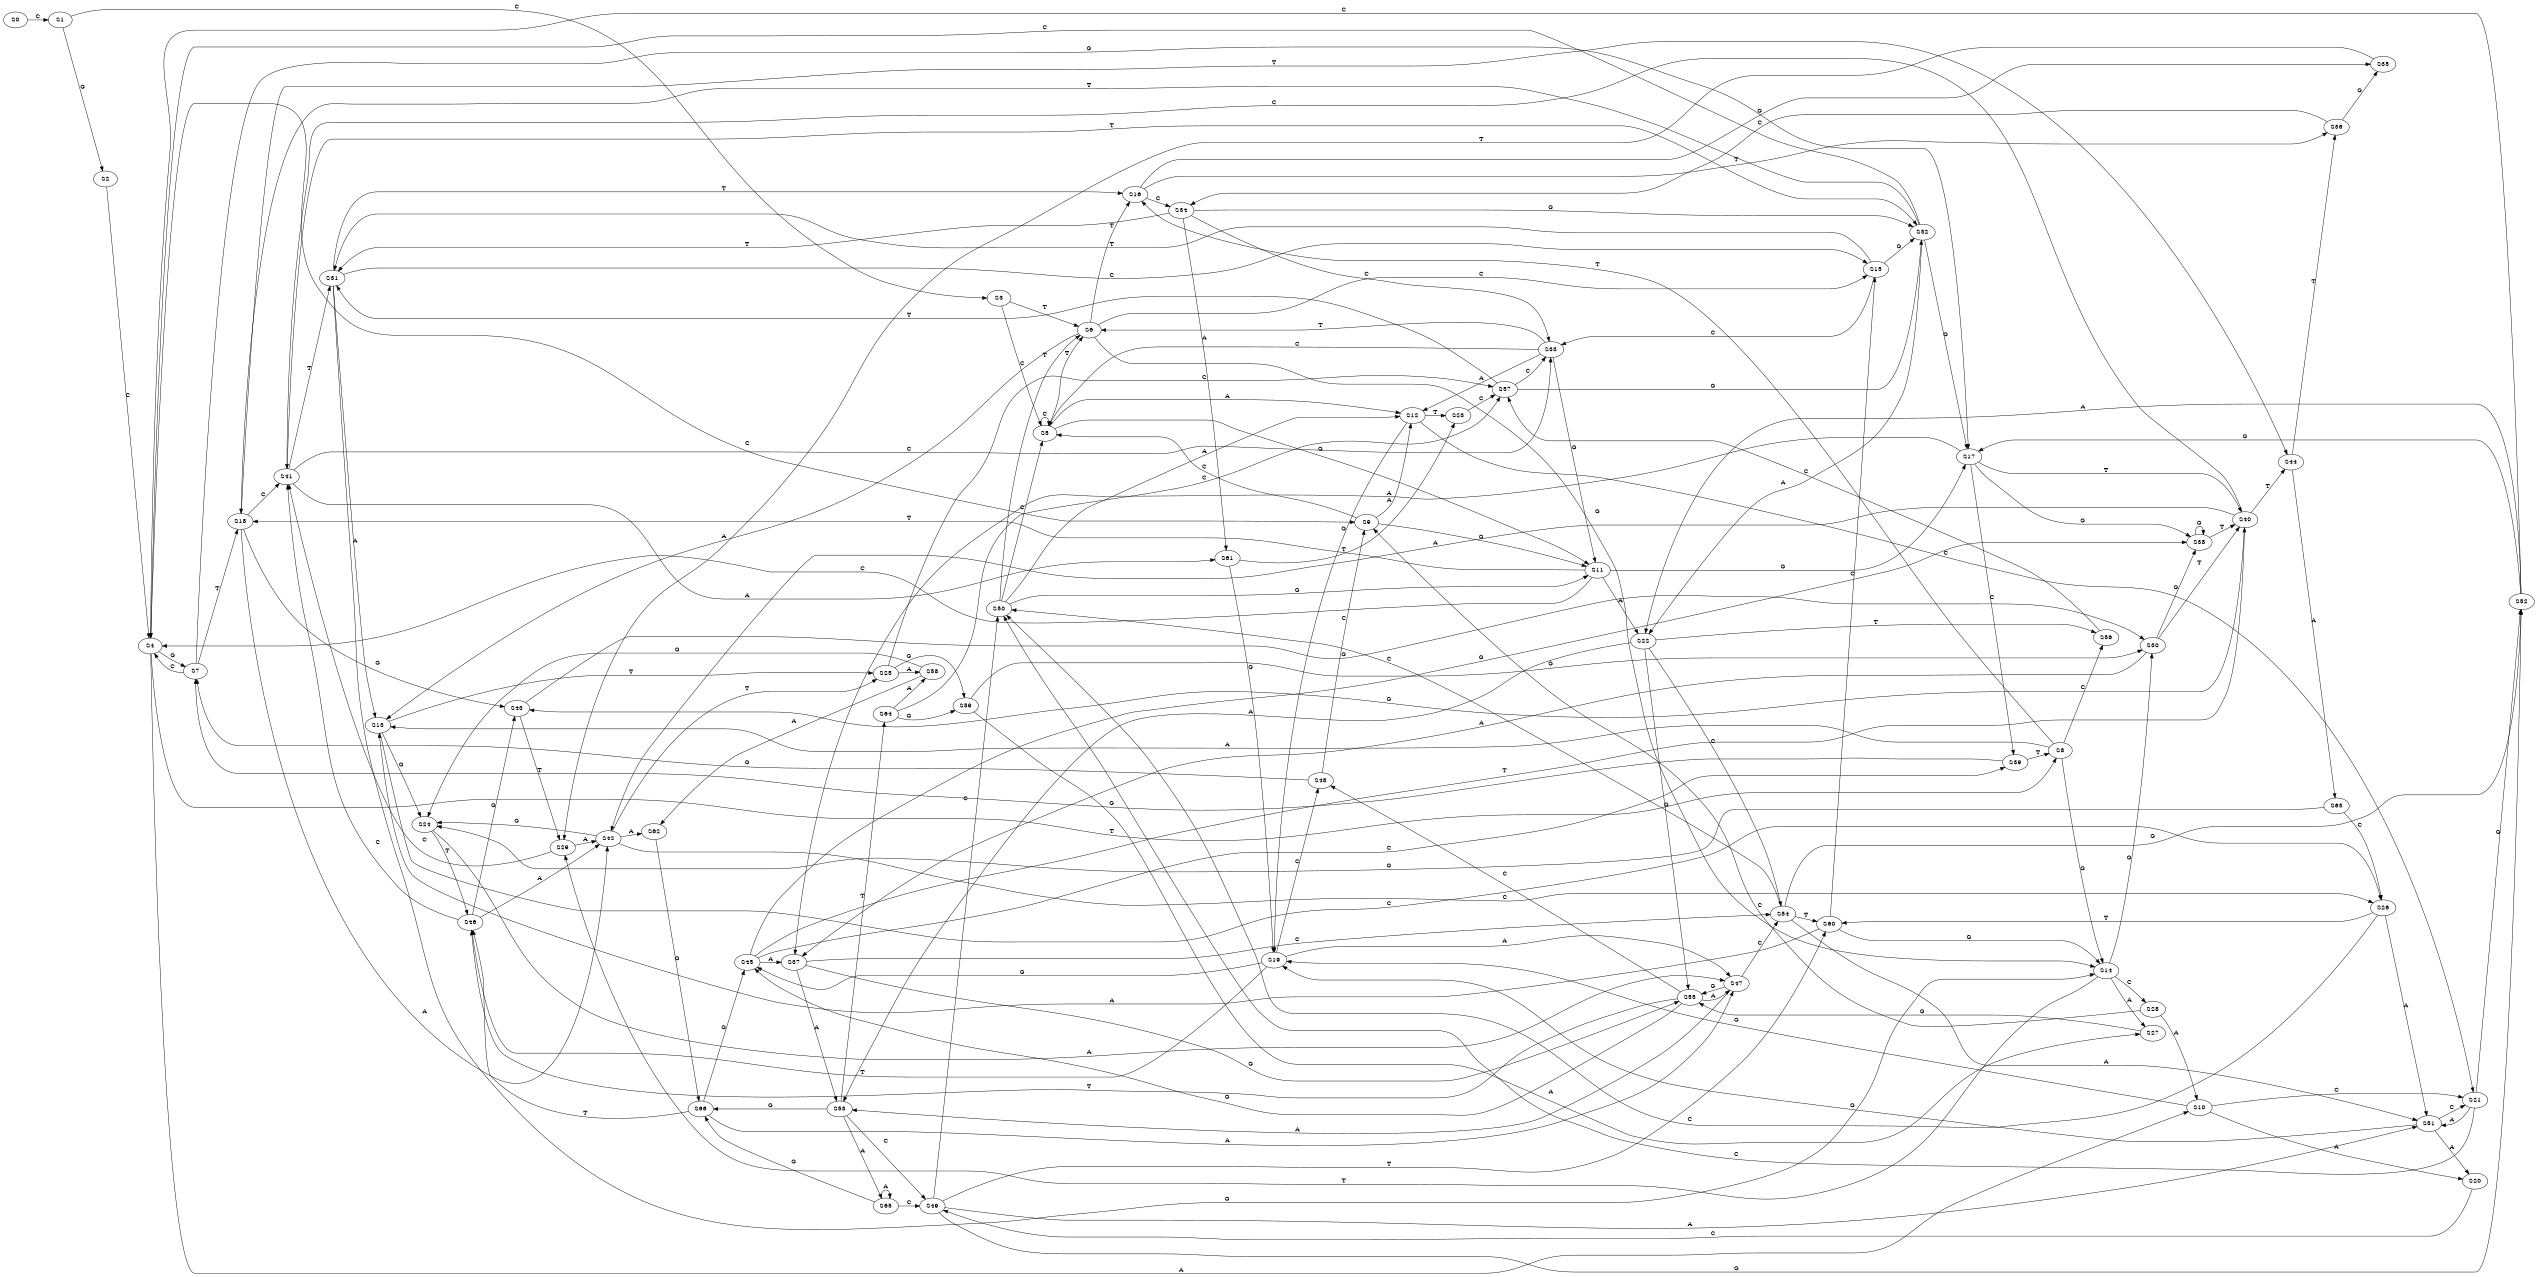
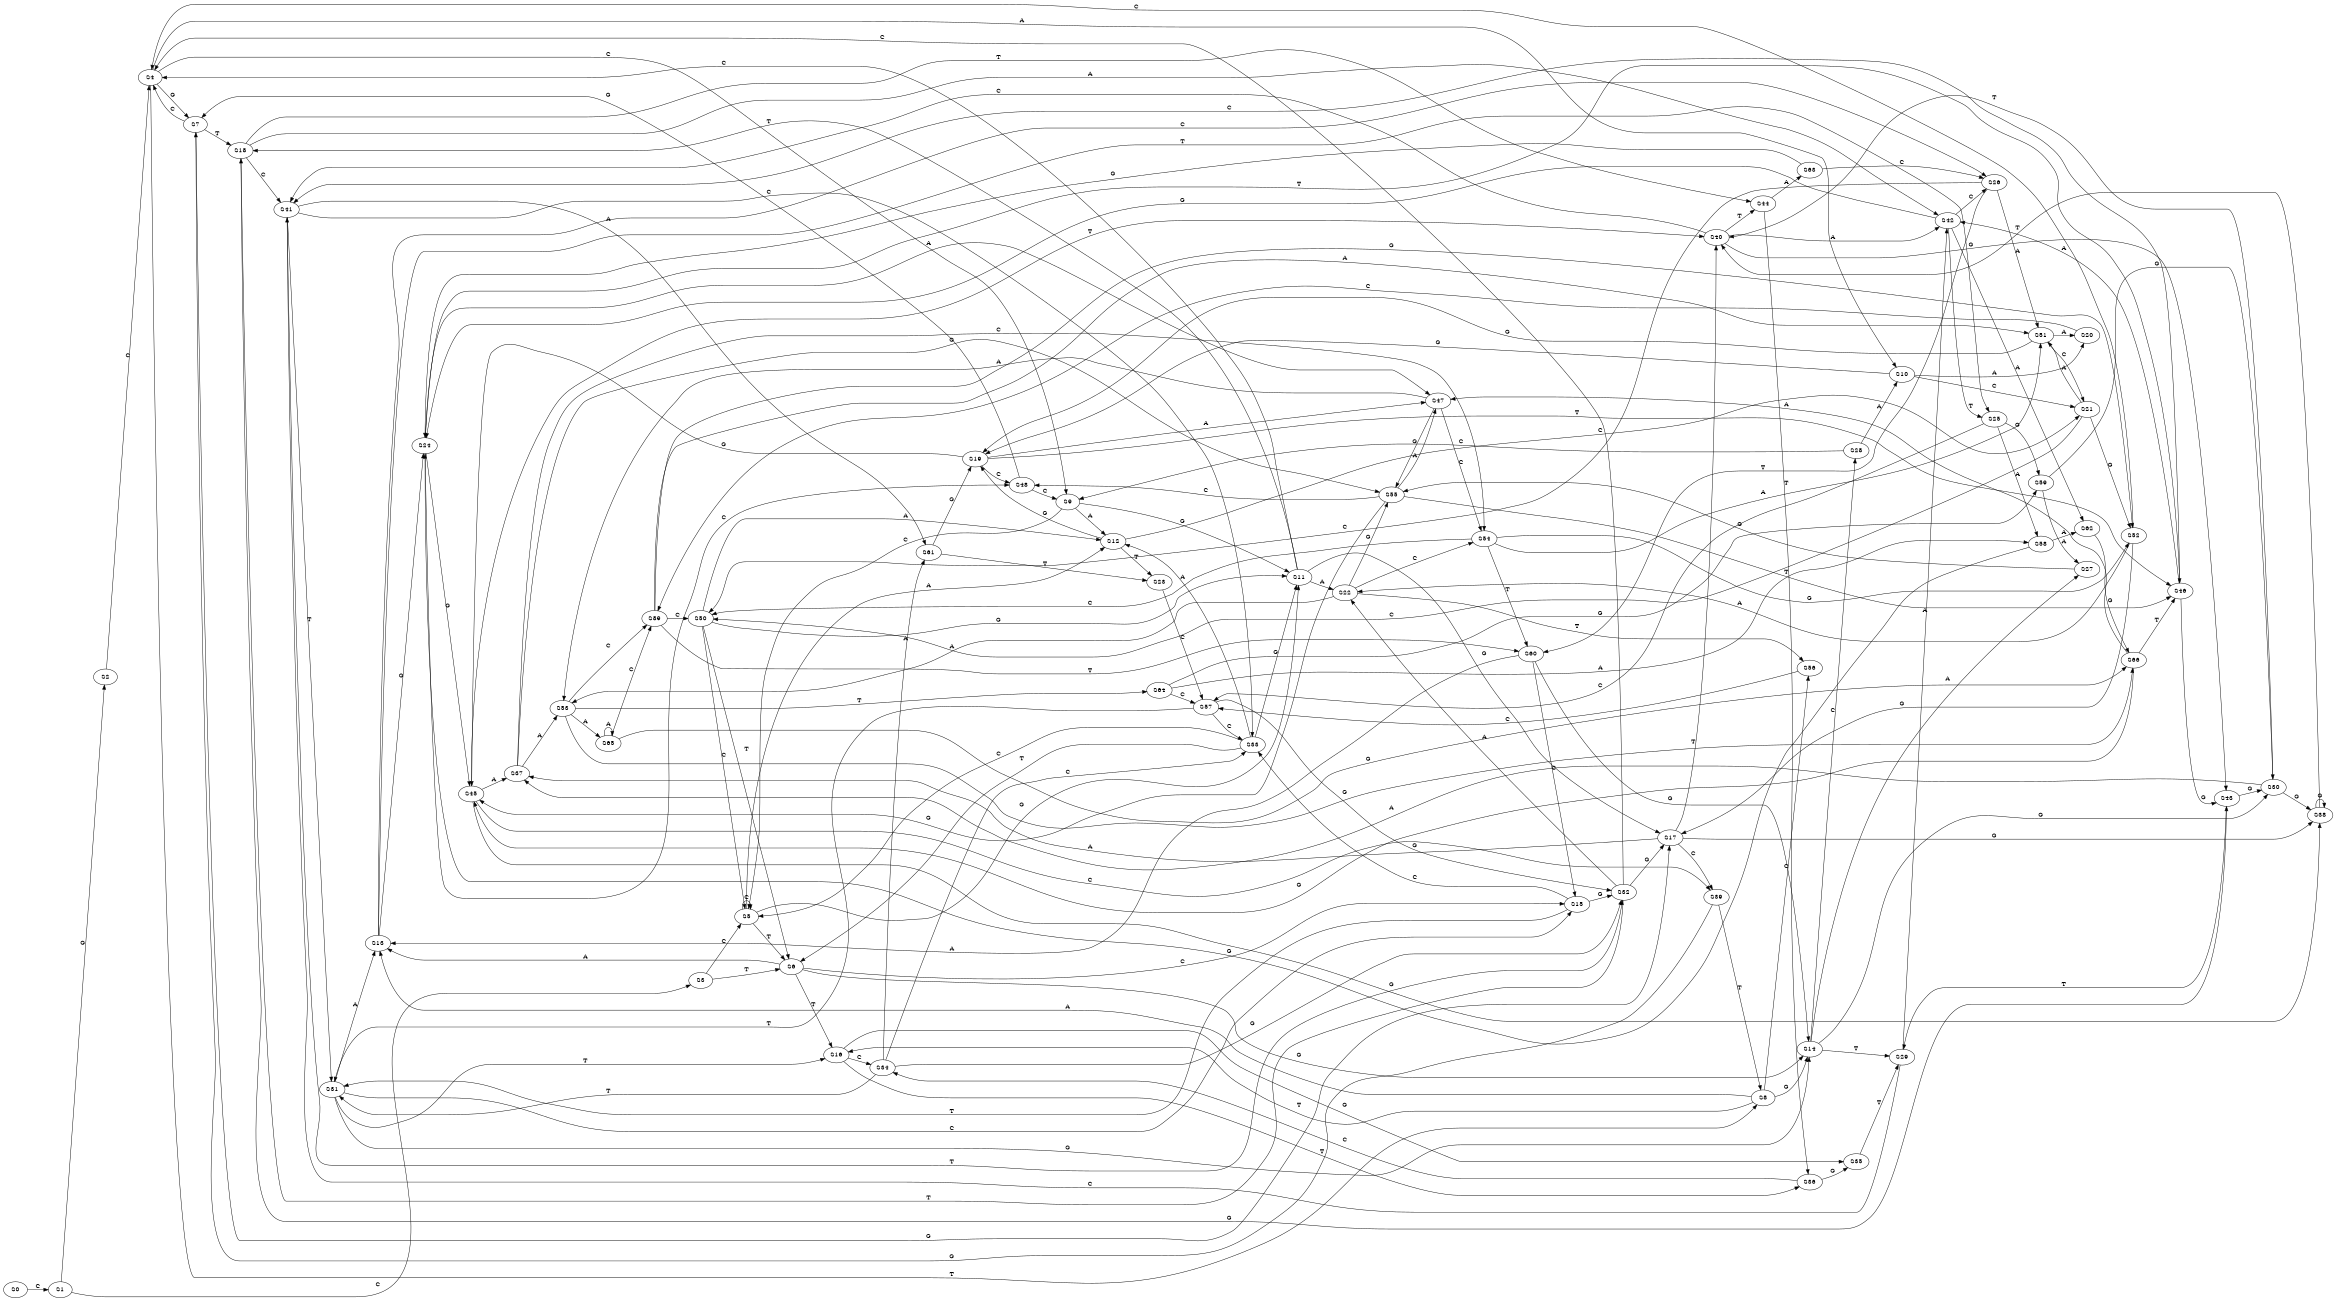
none -> (448, 618)
none -> (650, 873)
(932, 1206) -> (655, 619)
